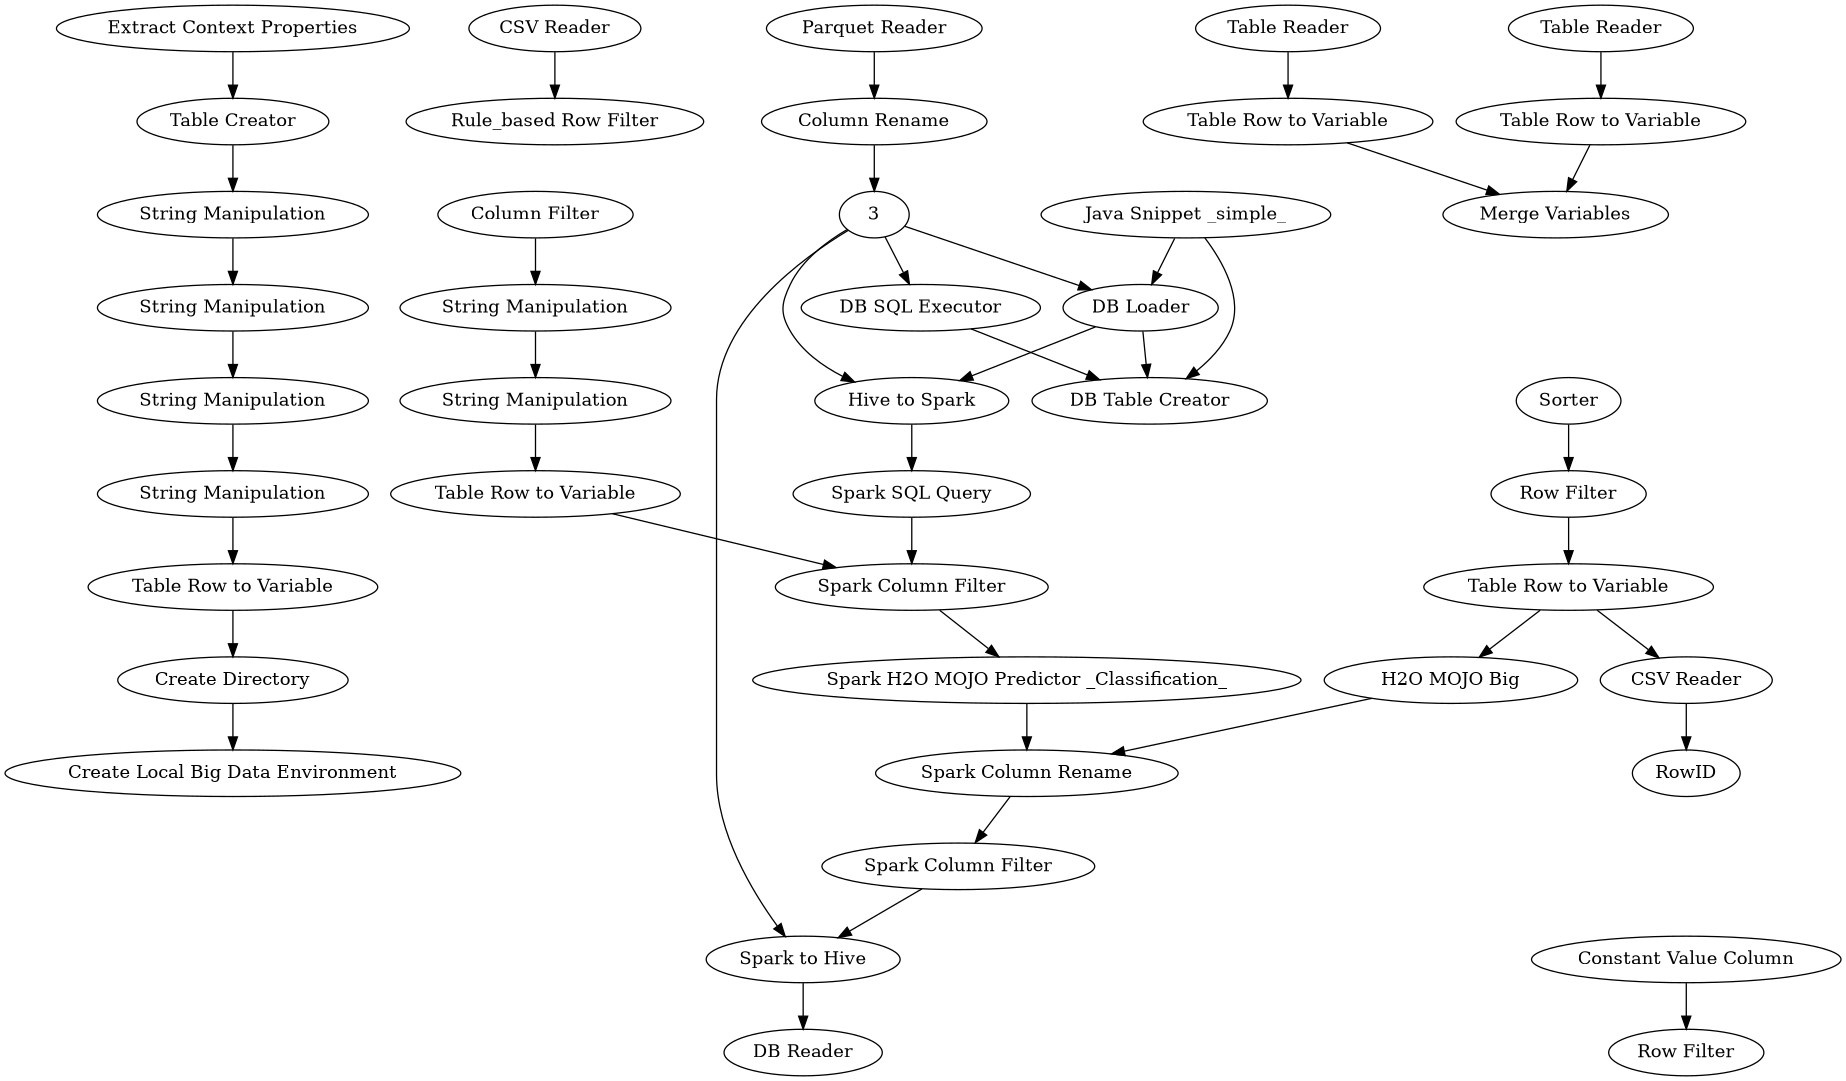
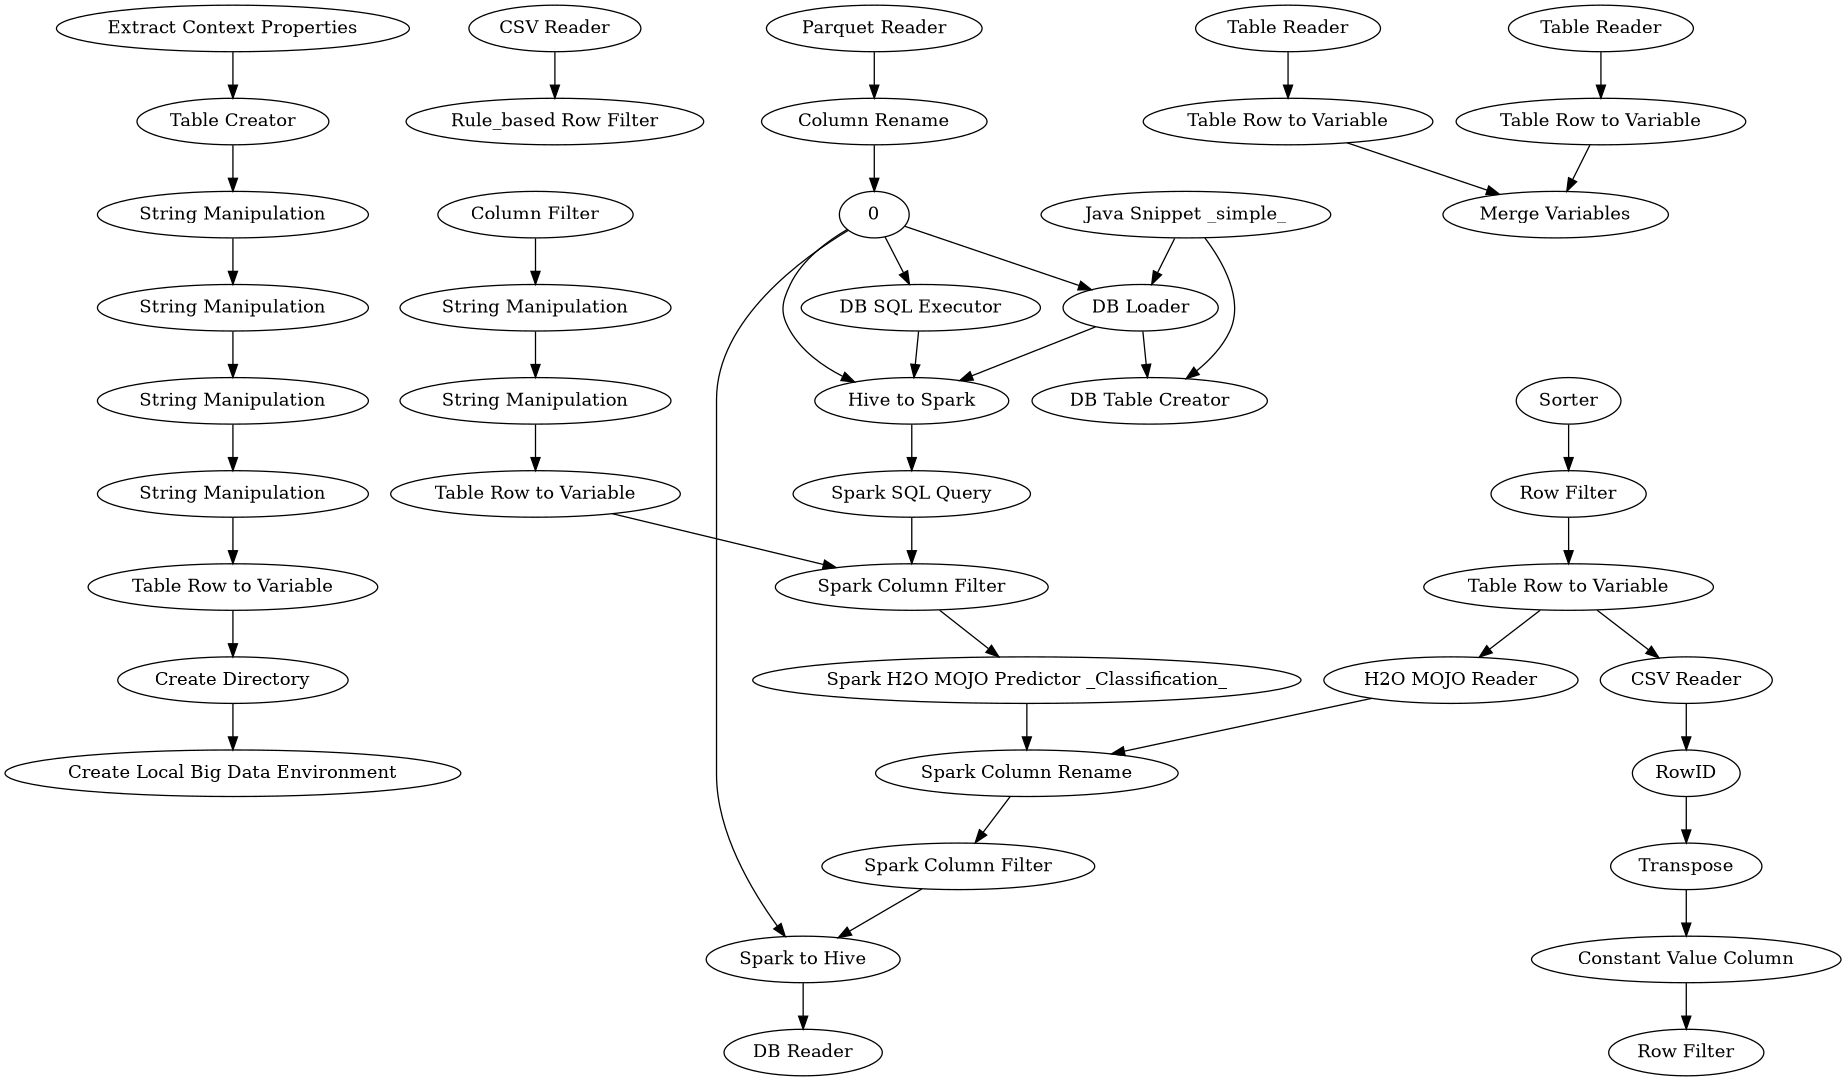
(874, 215) -> (874, 215)
(1018, 347) -> (917, 348)
(1451, 680) -> (1451, 680)
none -> (1686, 866)
